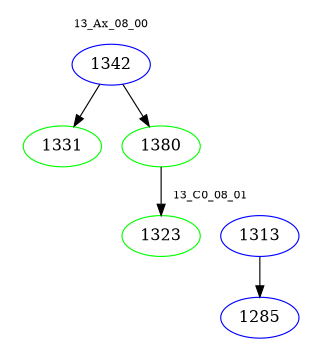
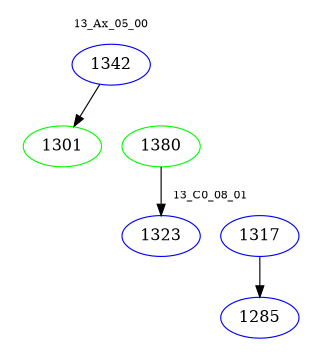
(111, 24) -> (111, 24)
(133, 100) -> none
(62, 146) -> (62, 146)
(161, 236) -> (161, 236)
(260, 236) -> (260, 236)
